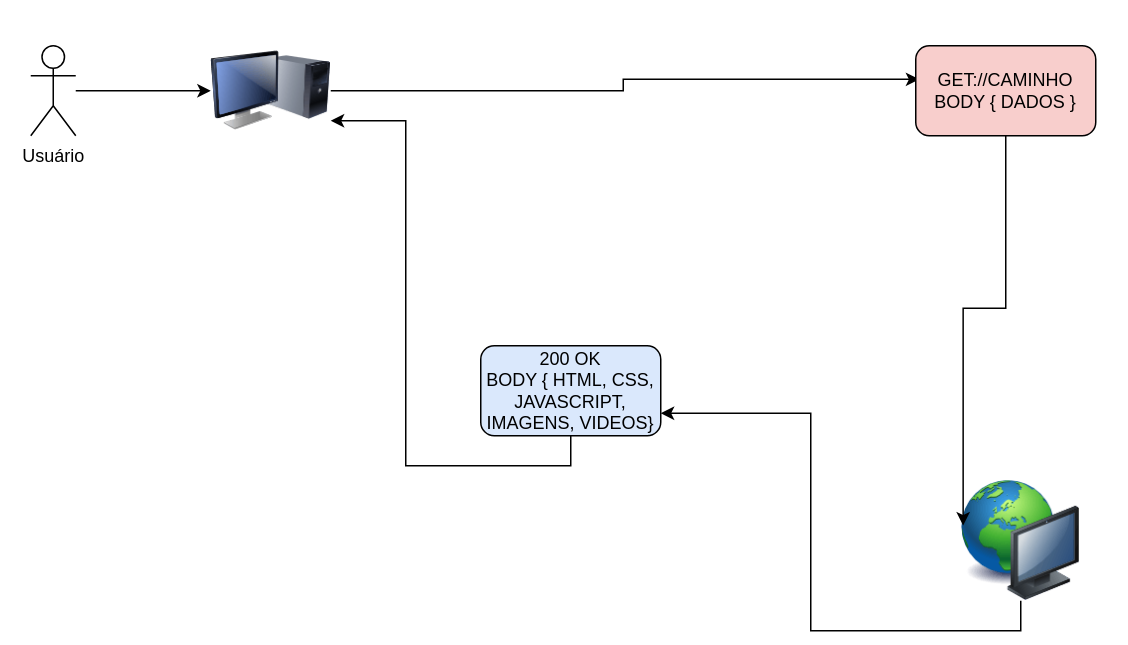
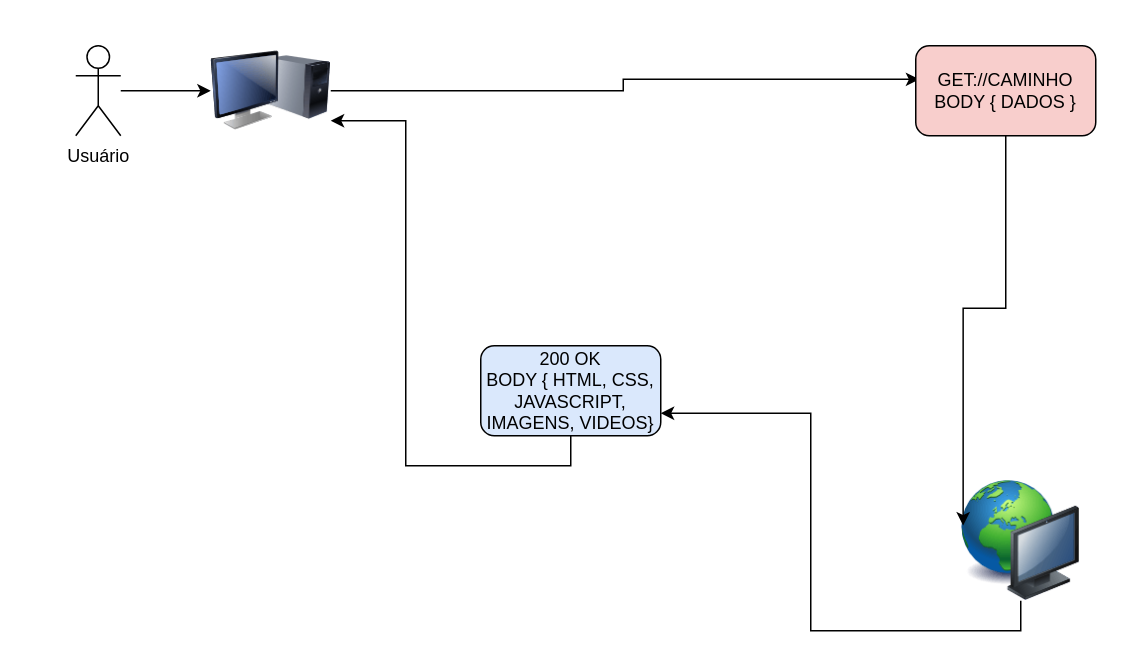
(53, 91) -> (98, 91)
